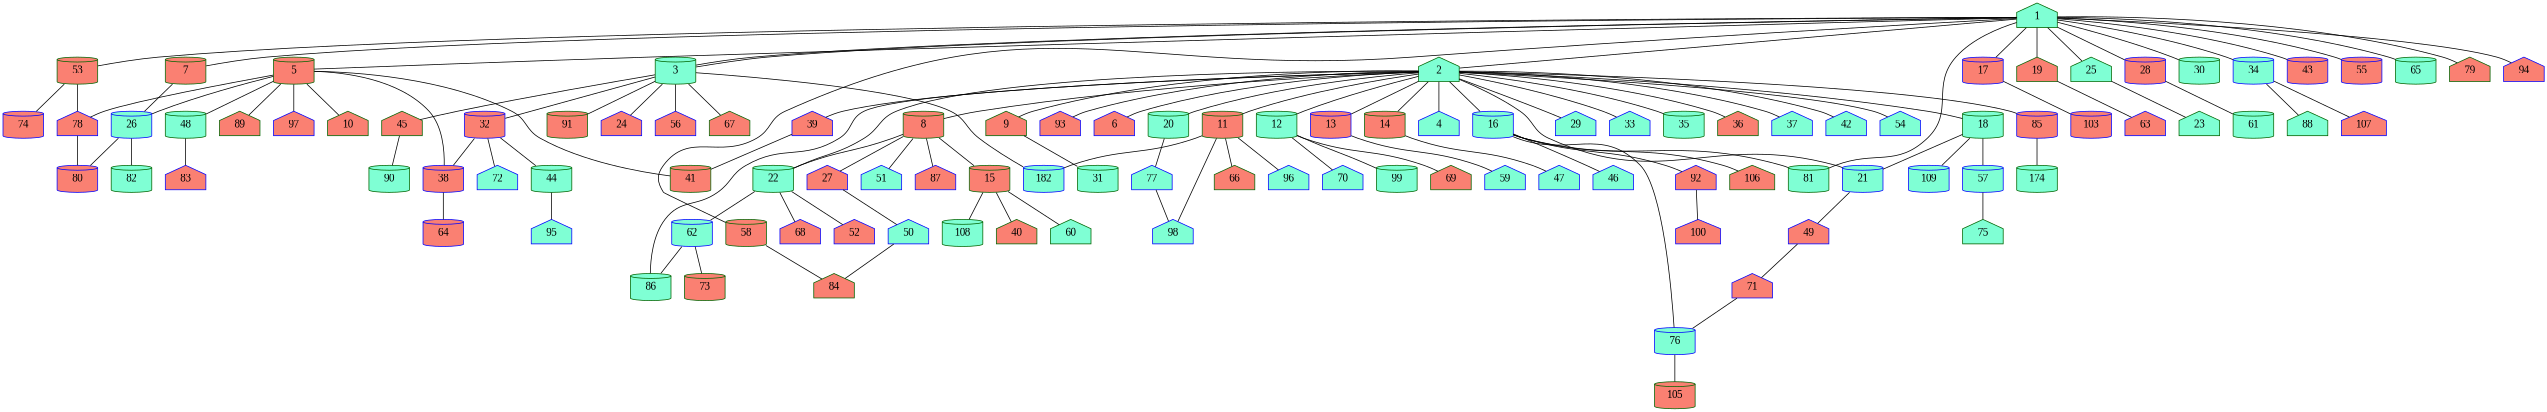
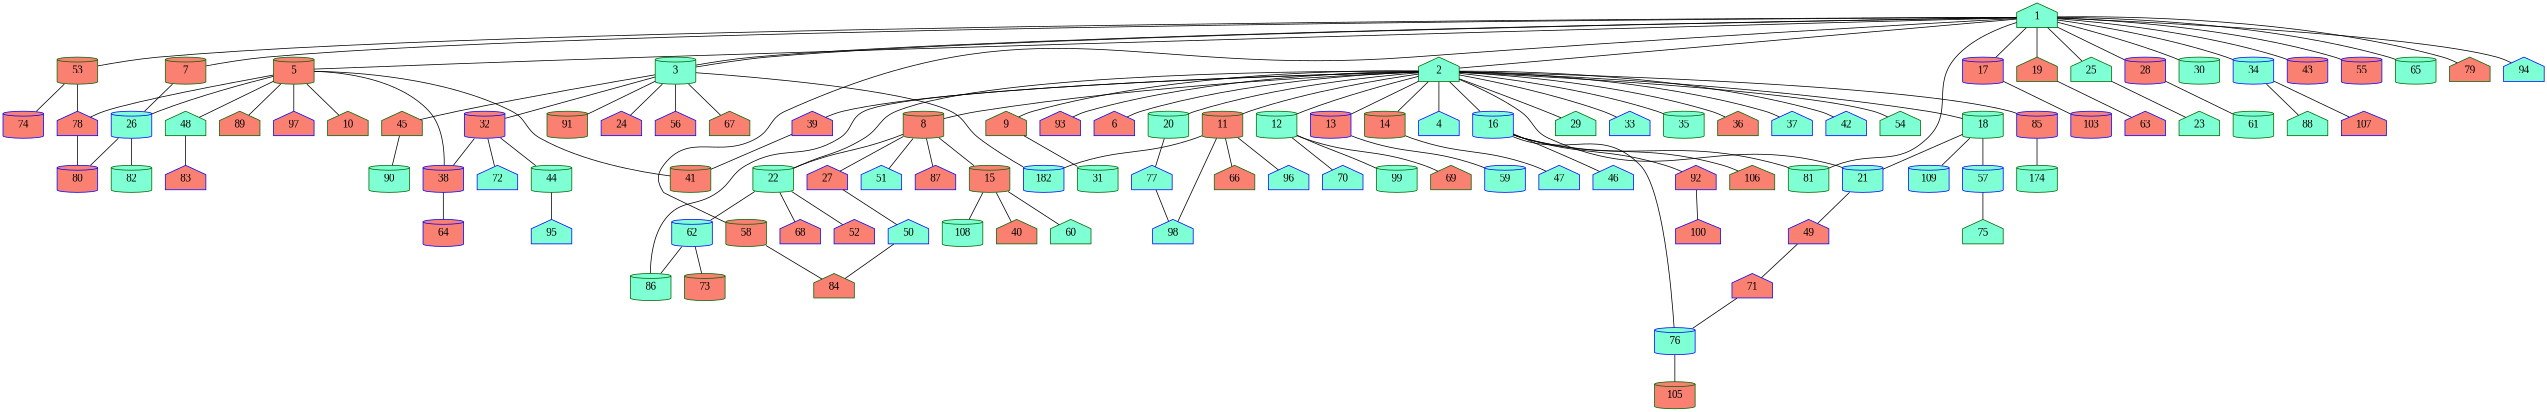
(2524, 71) -> (2524, 71)
(186, 125) -> (186, 125)
(1576, 125) -> (1576, 125)
(1900, 125) -> (1900, 125)
(1505, 179) -> (1505, 179)
